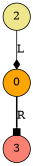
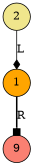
(17, 83) -> (17, 83)
(17, 149) -> (17, 149)
